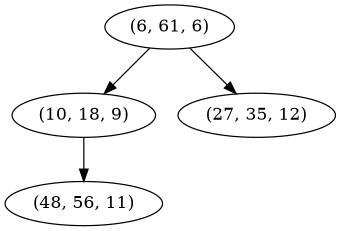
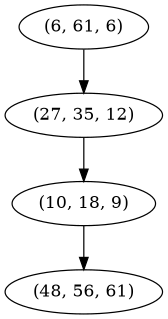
(131, 66) -> (84, 153)
(84, 204) -> (84, 292)
